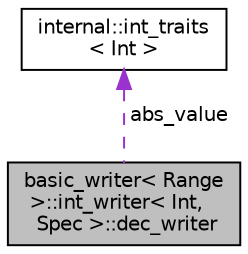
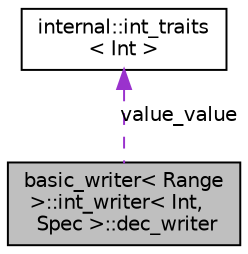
(176, 116) -> (176, 116)
